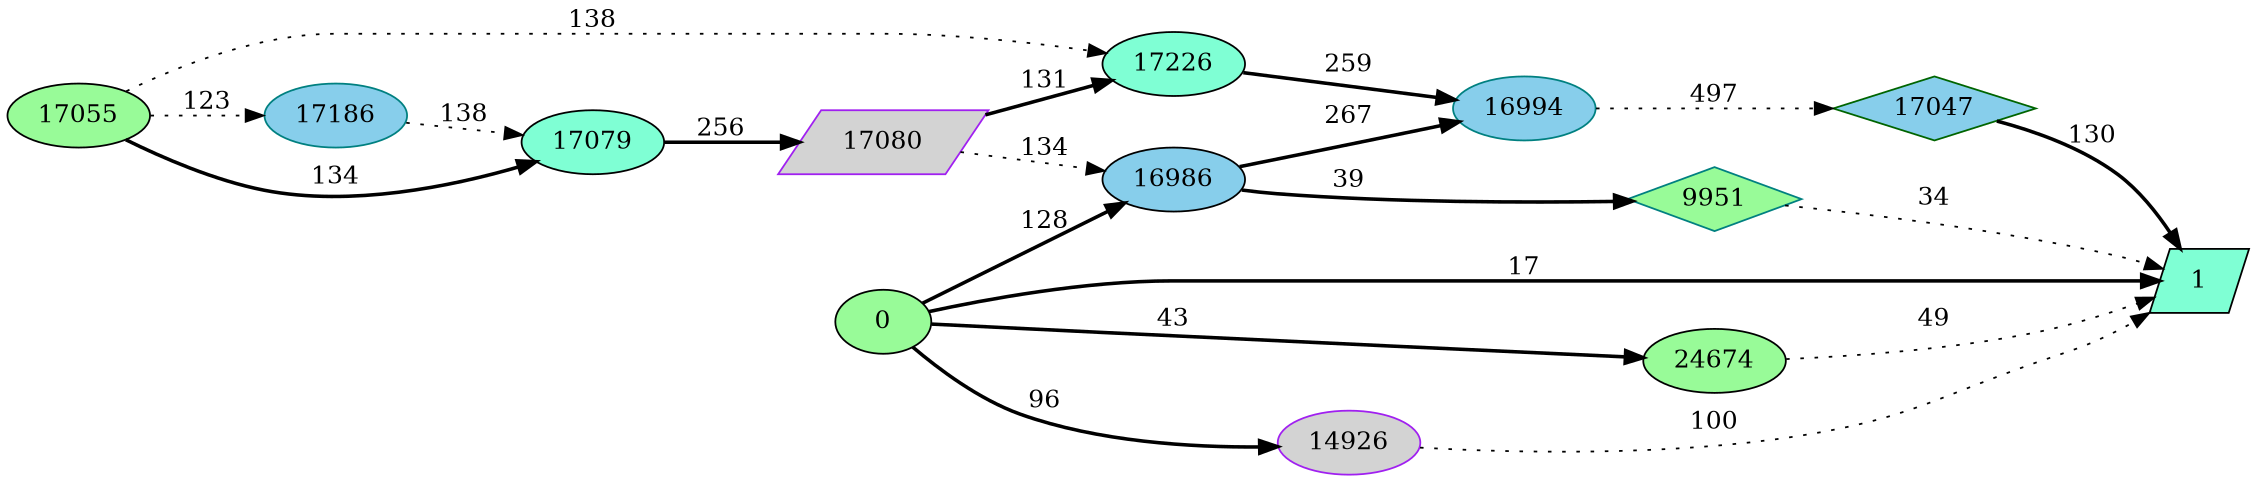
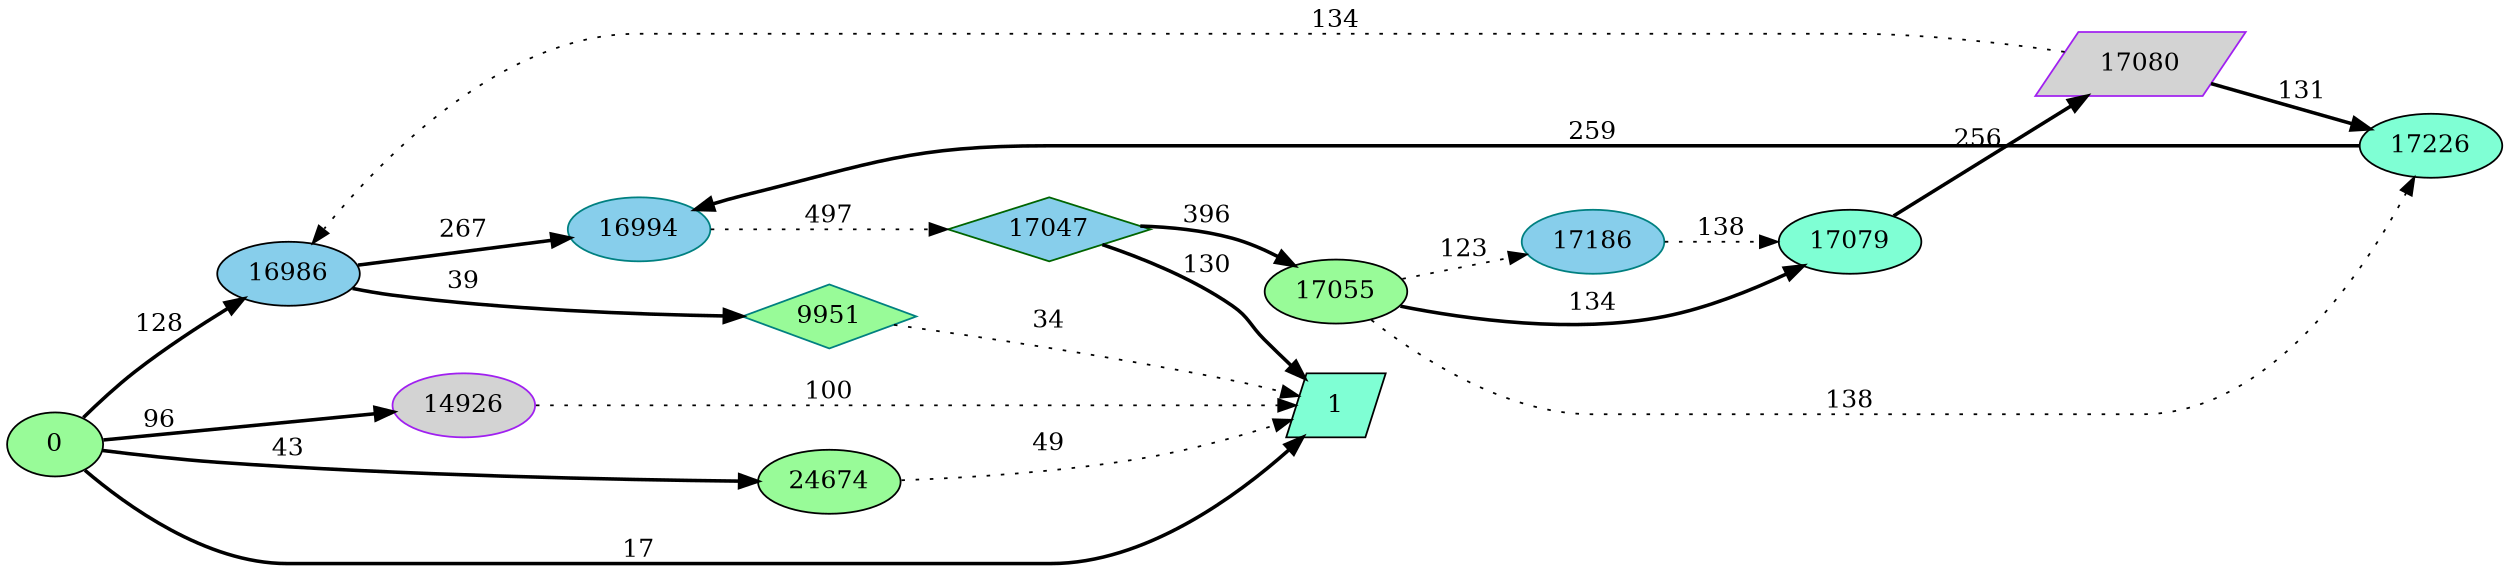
none -> (1211, 233)
